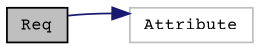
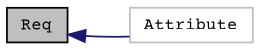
(90, 14) -> (108, 37)
